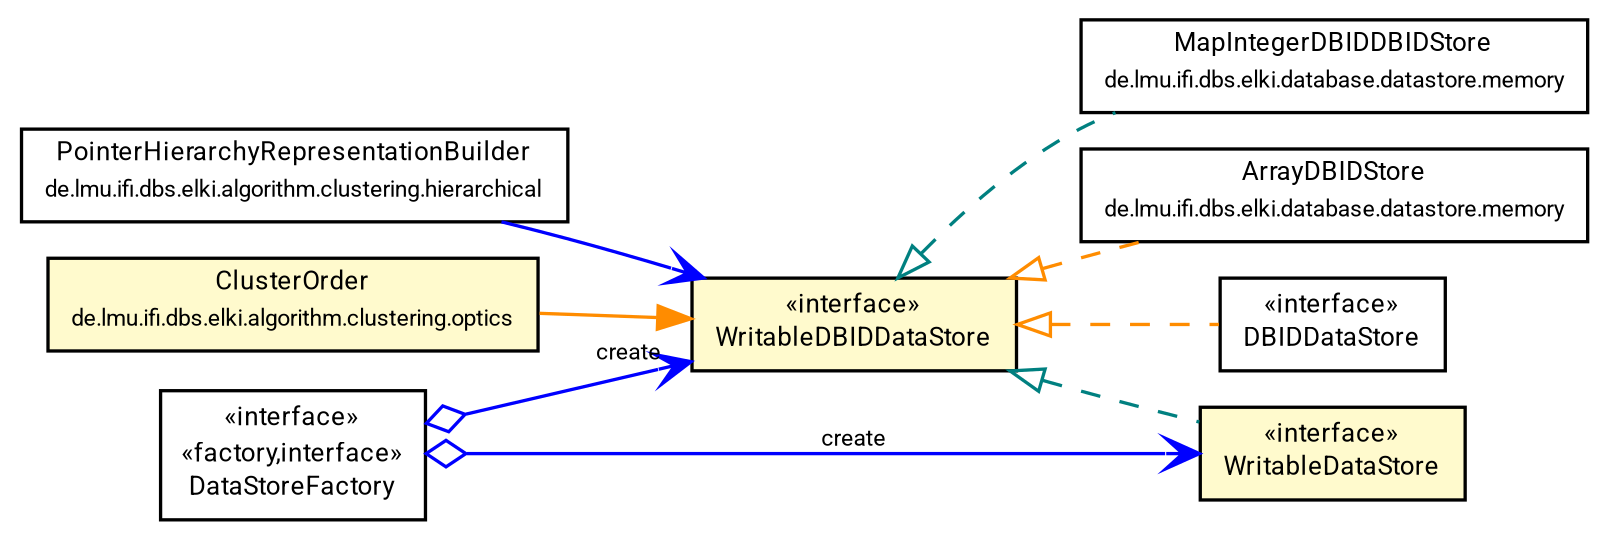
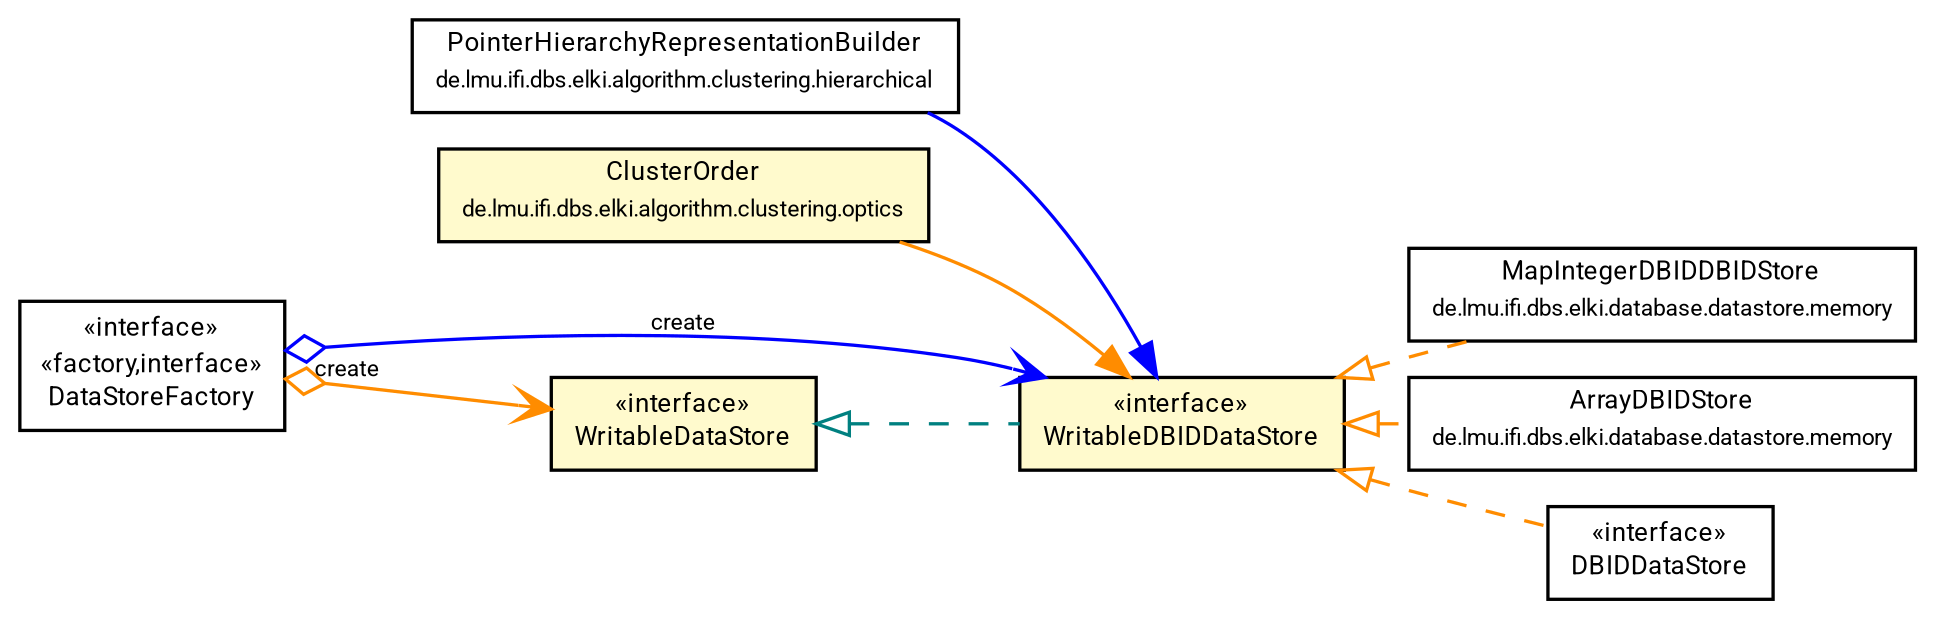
(1011, 173) -> (1420, 354)
(587, 244) -> (1051, 215)
(1121, 402) -> (935, 424)
(816, 454) -> (422, 394)
